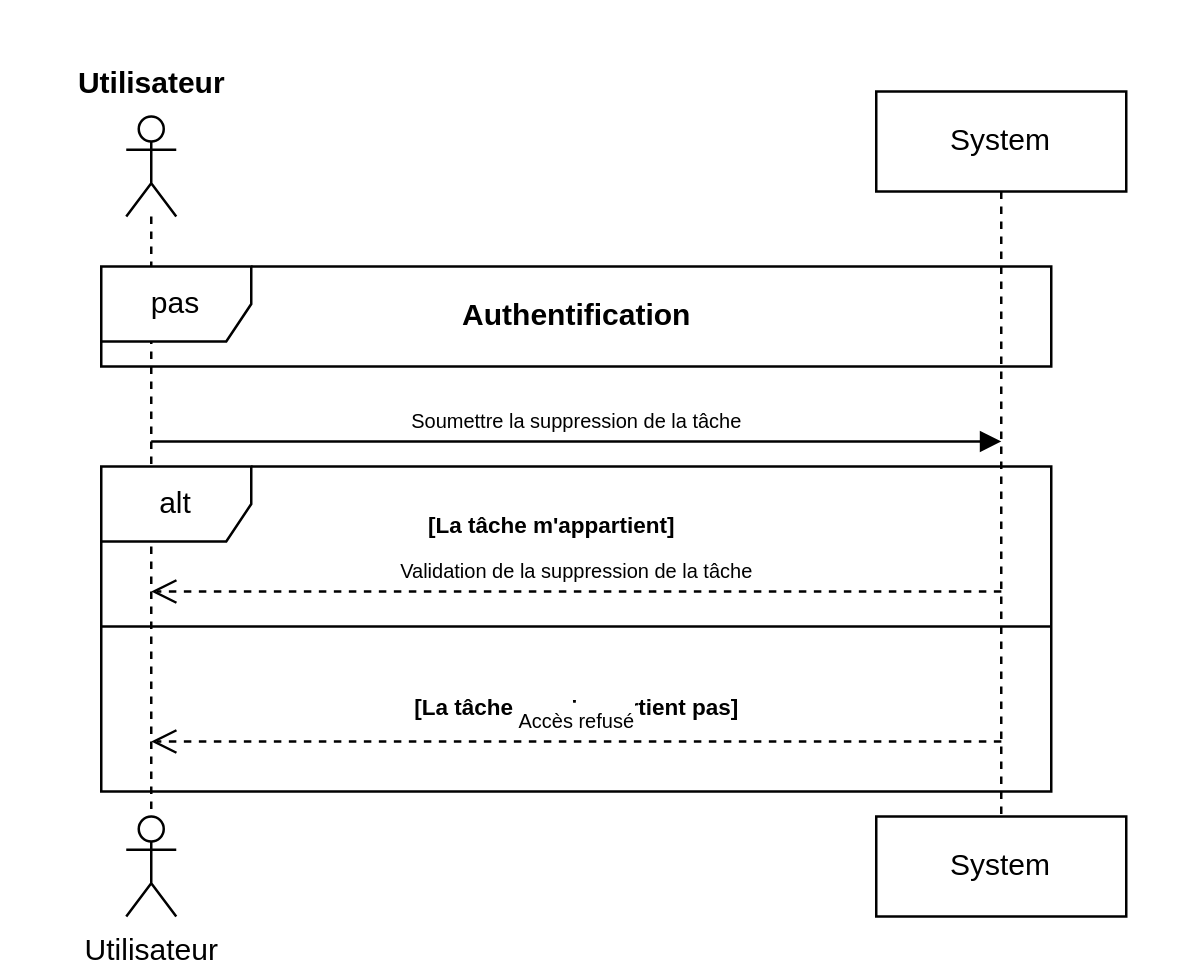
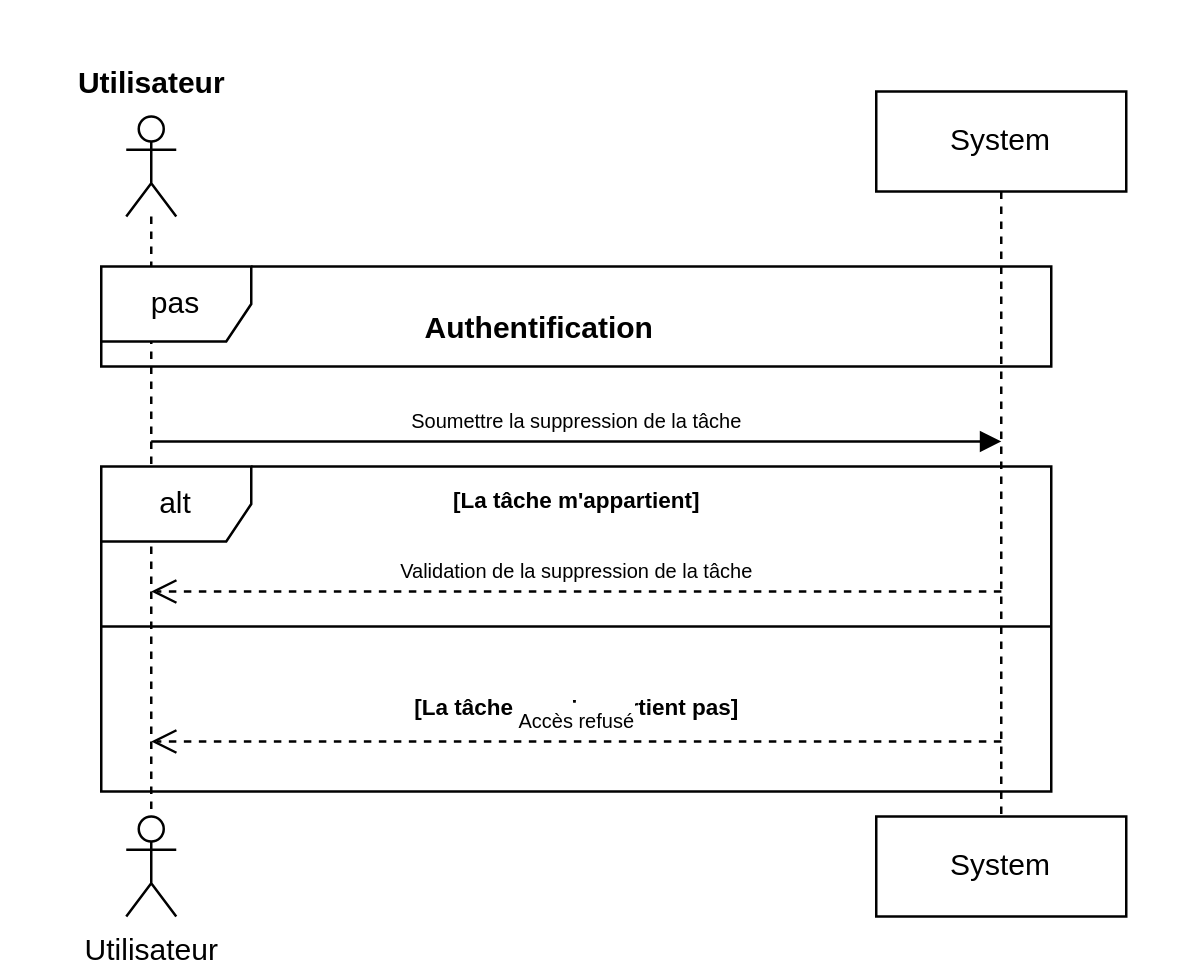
(576, 316) -> (539, 329)
(551, 524) -> (576, 499)
